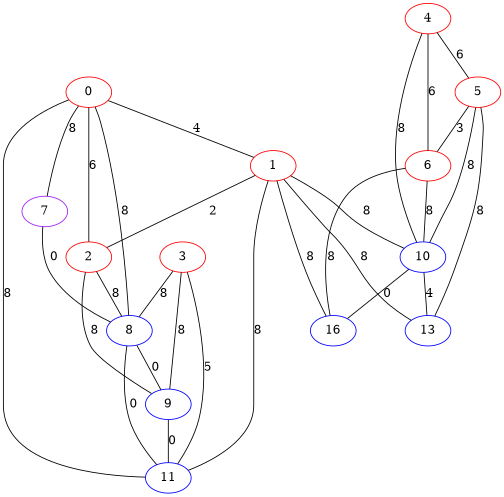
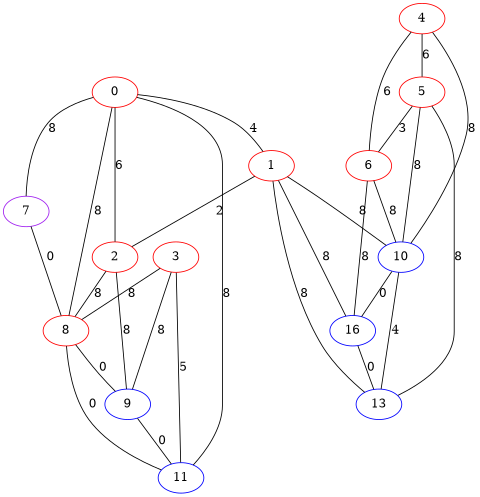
(129, 331) -> (66, 331)
(254, 341) -> none
none -> (366, 368)
